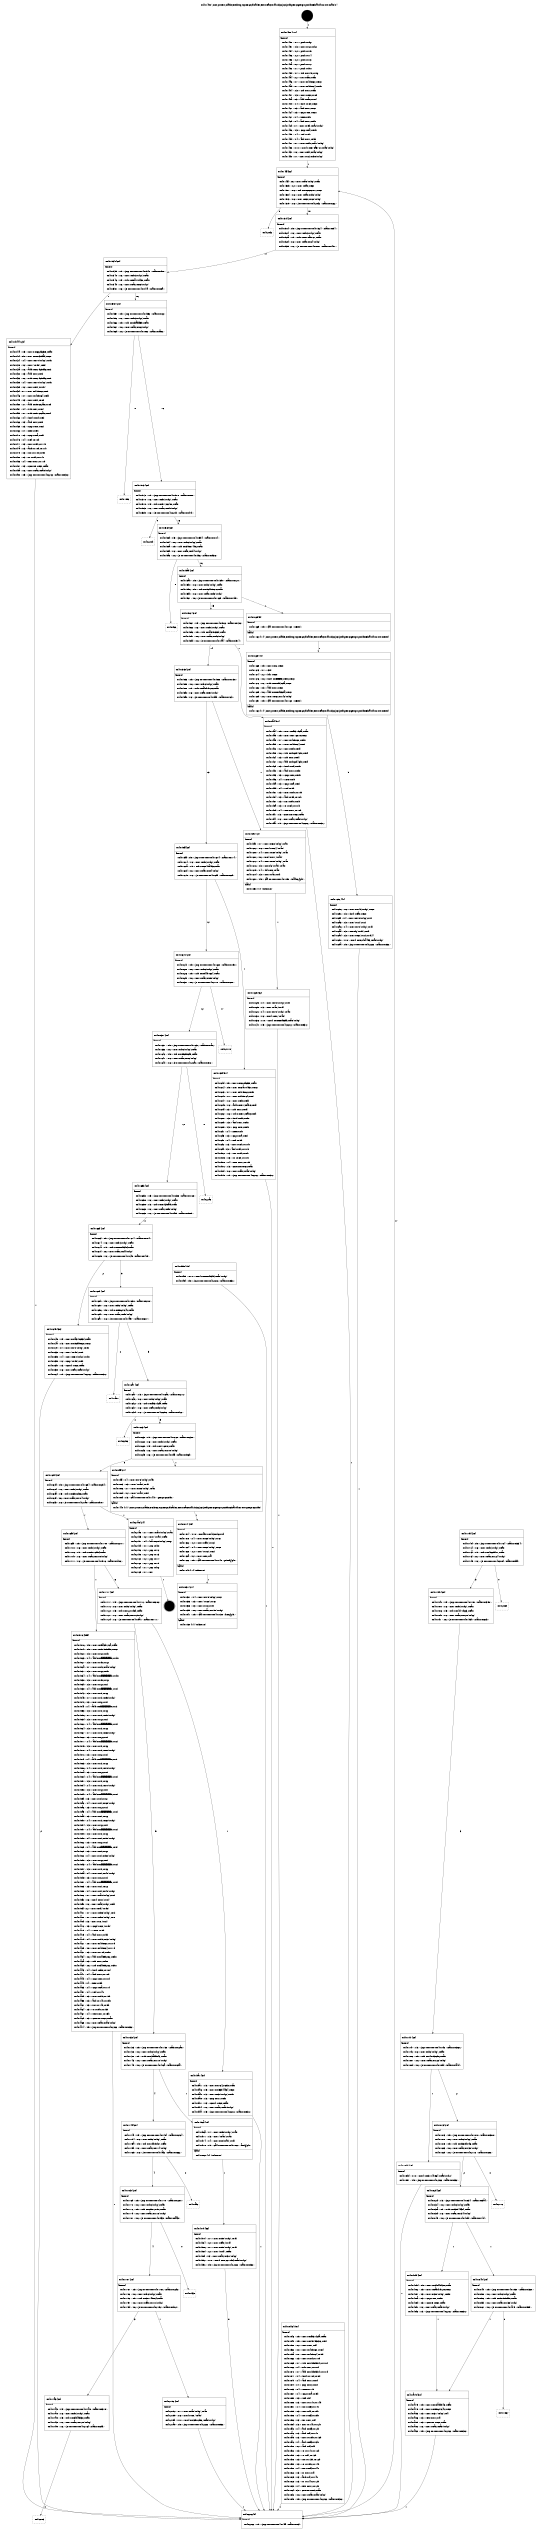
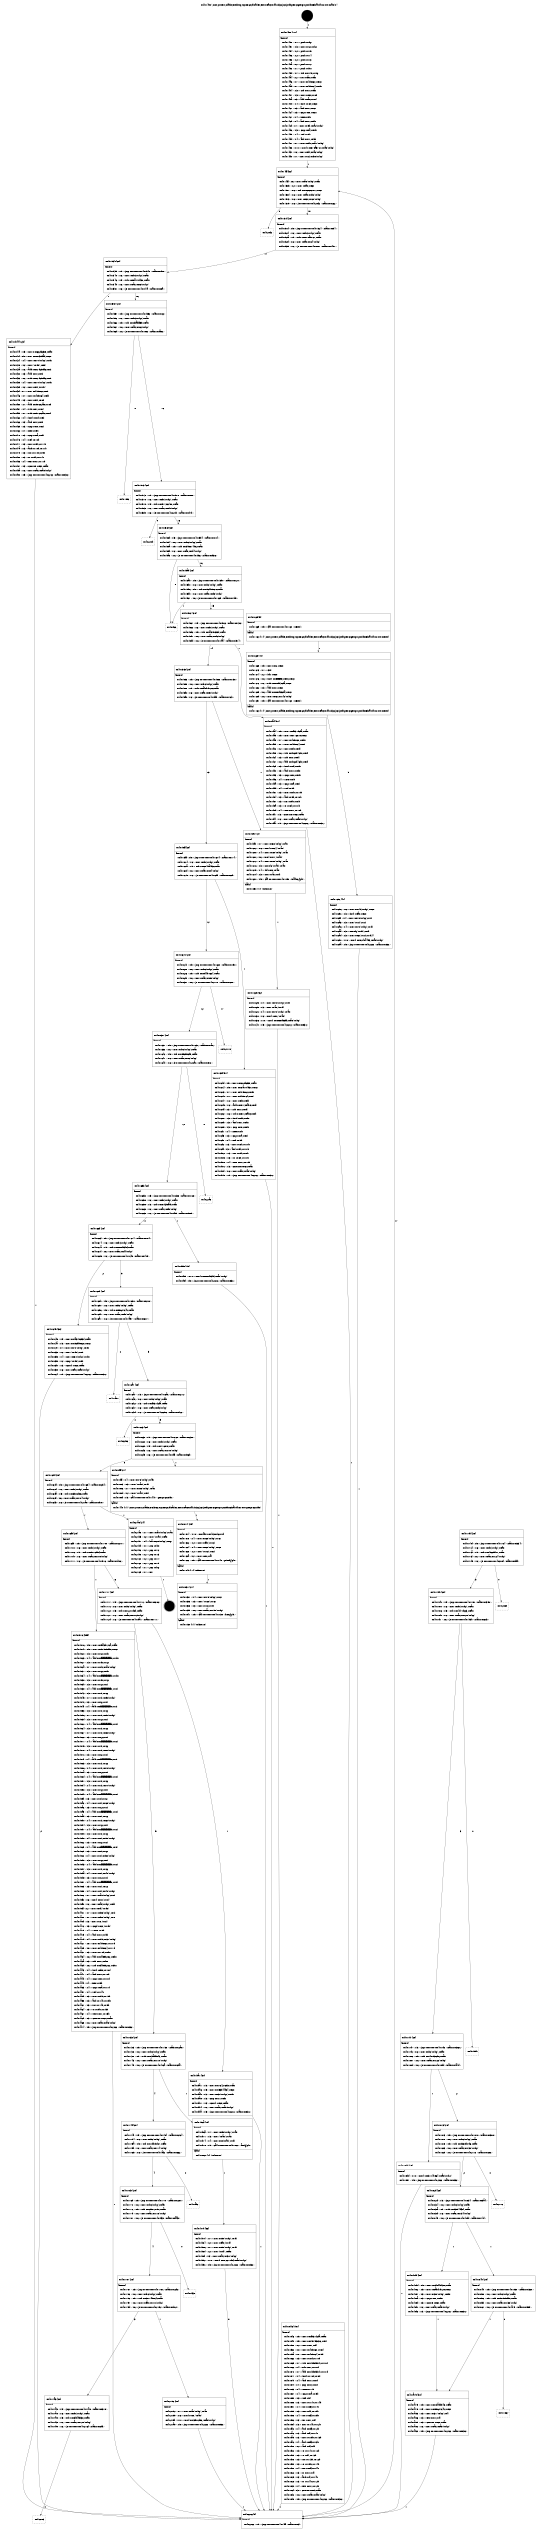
(262, 605) -> (178, 611)
none -> (186, 1240)
none -> (472, 2052)
